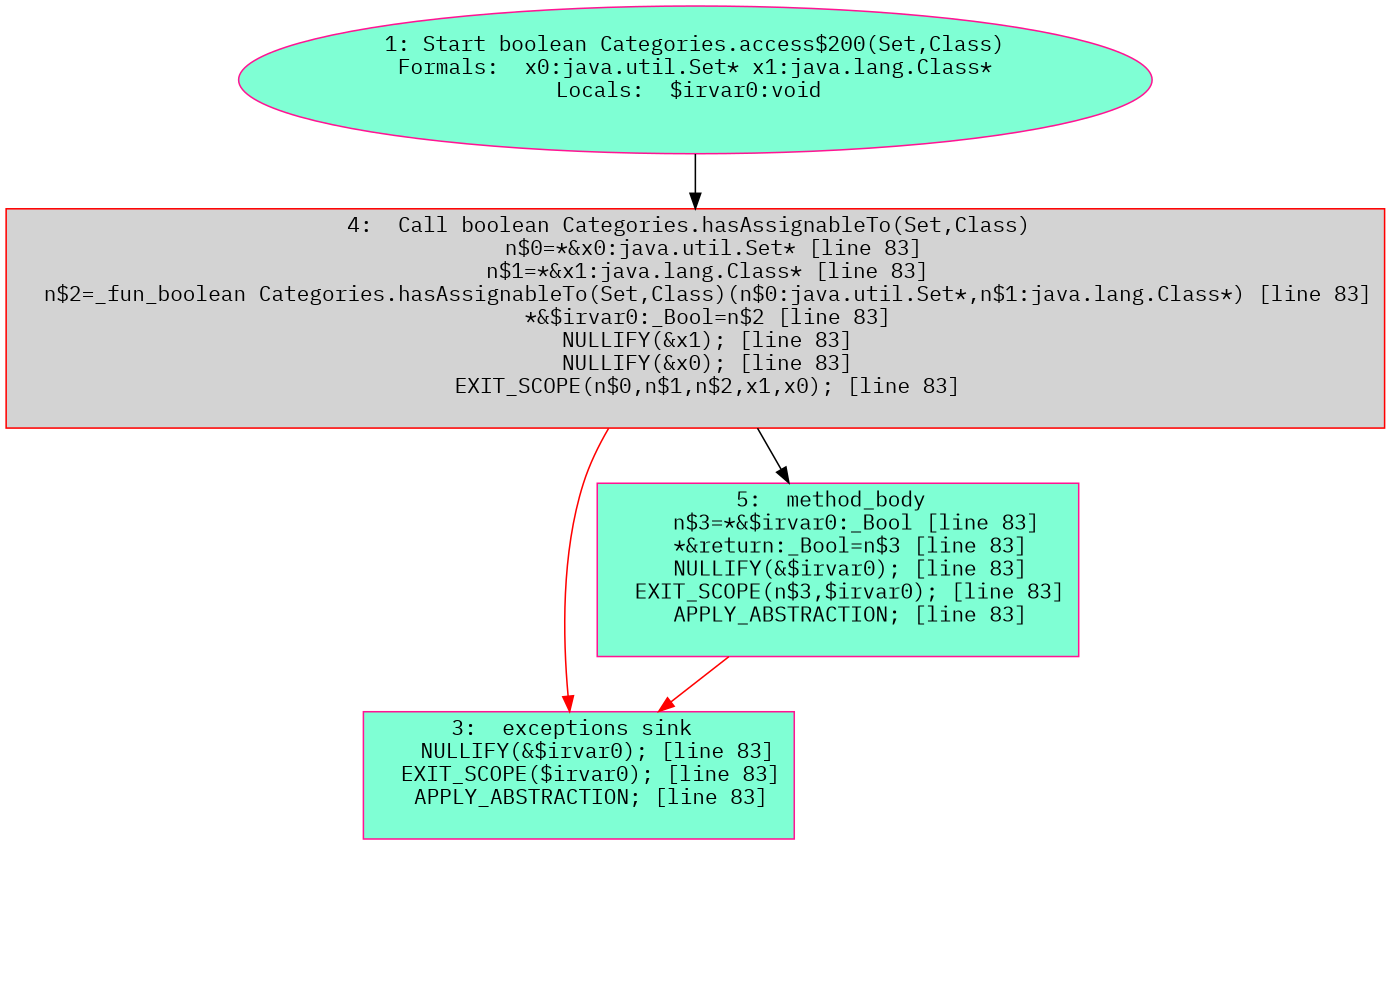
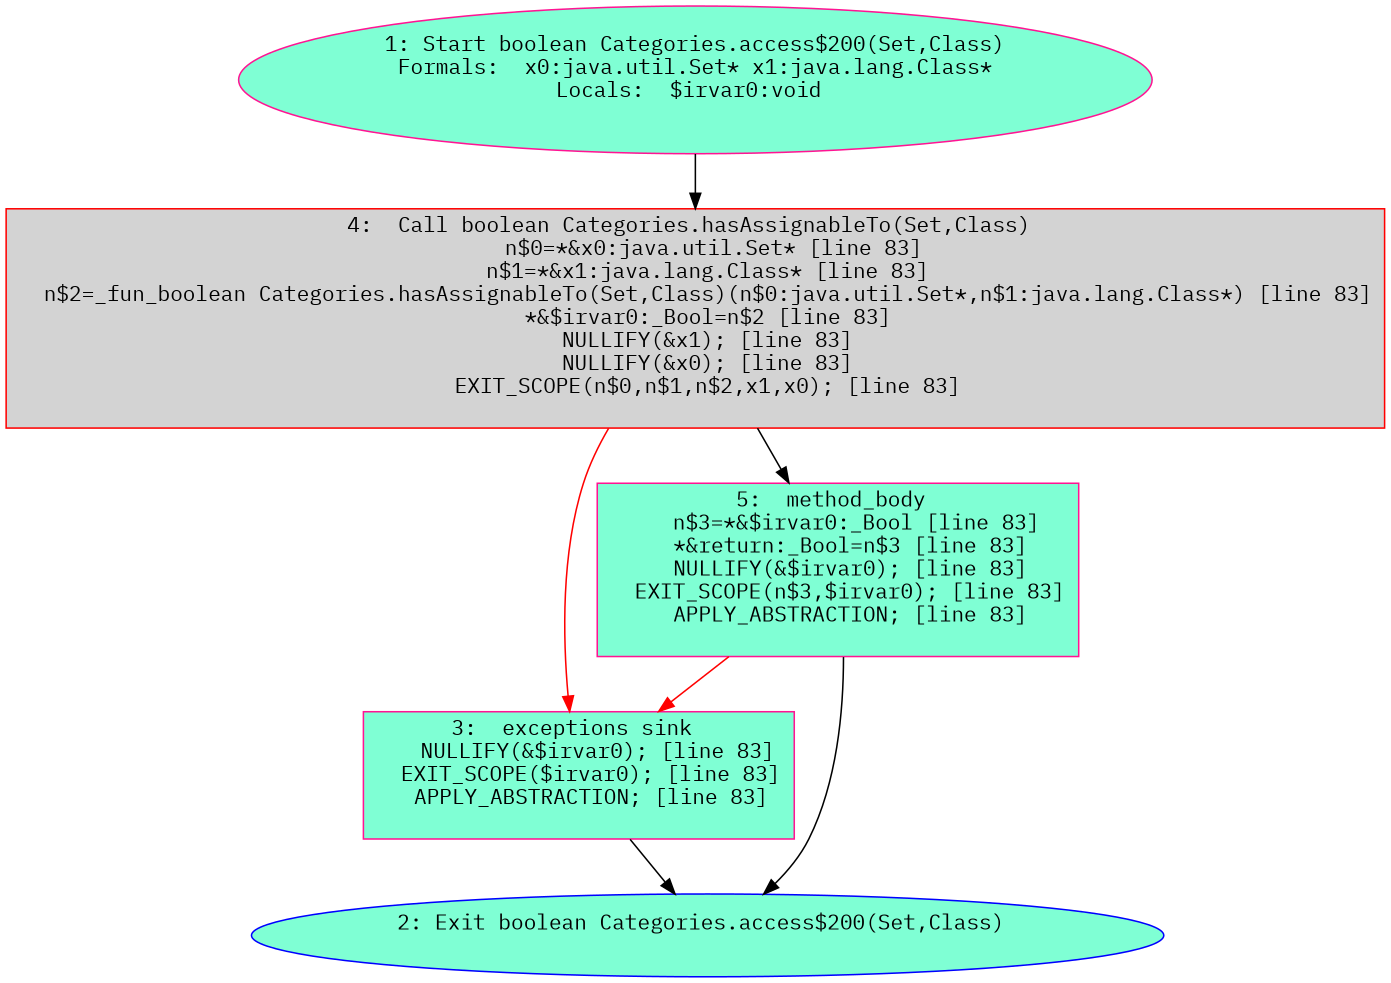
none -> (708, 935)
